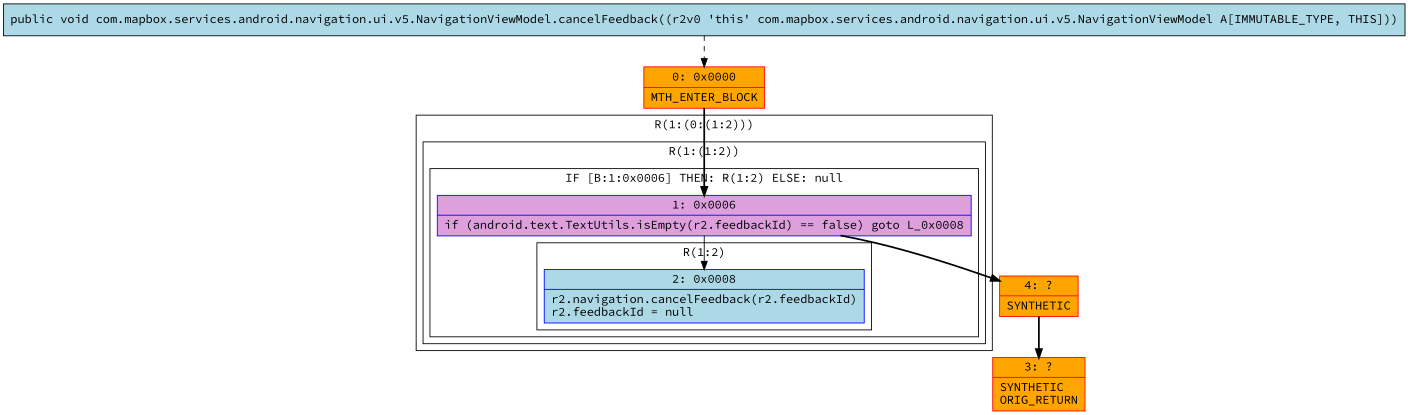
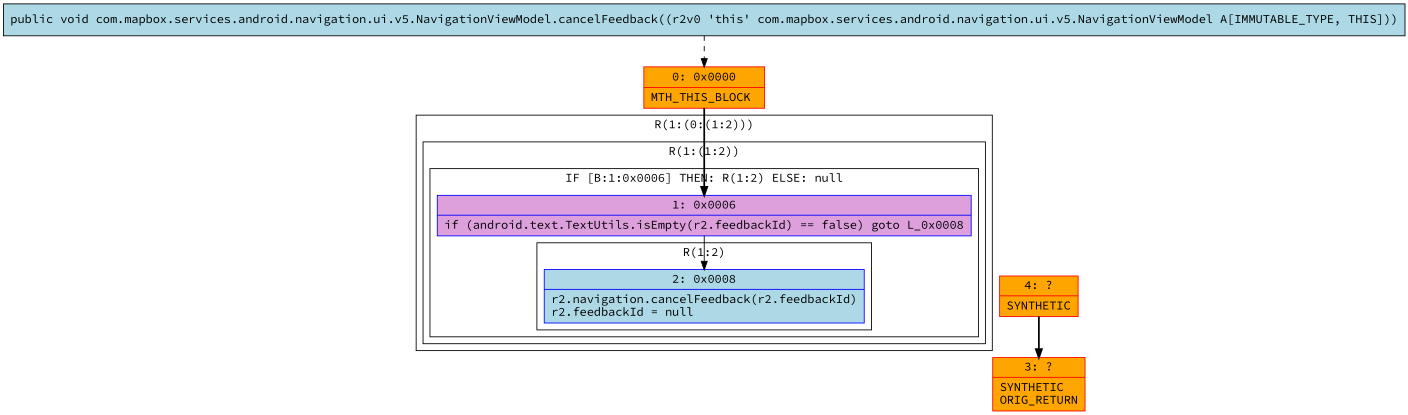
(704, 97) -> (701, 97)
(917, 254) -> none
